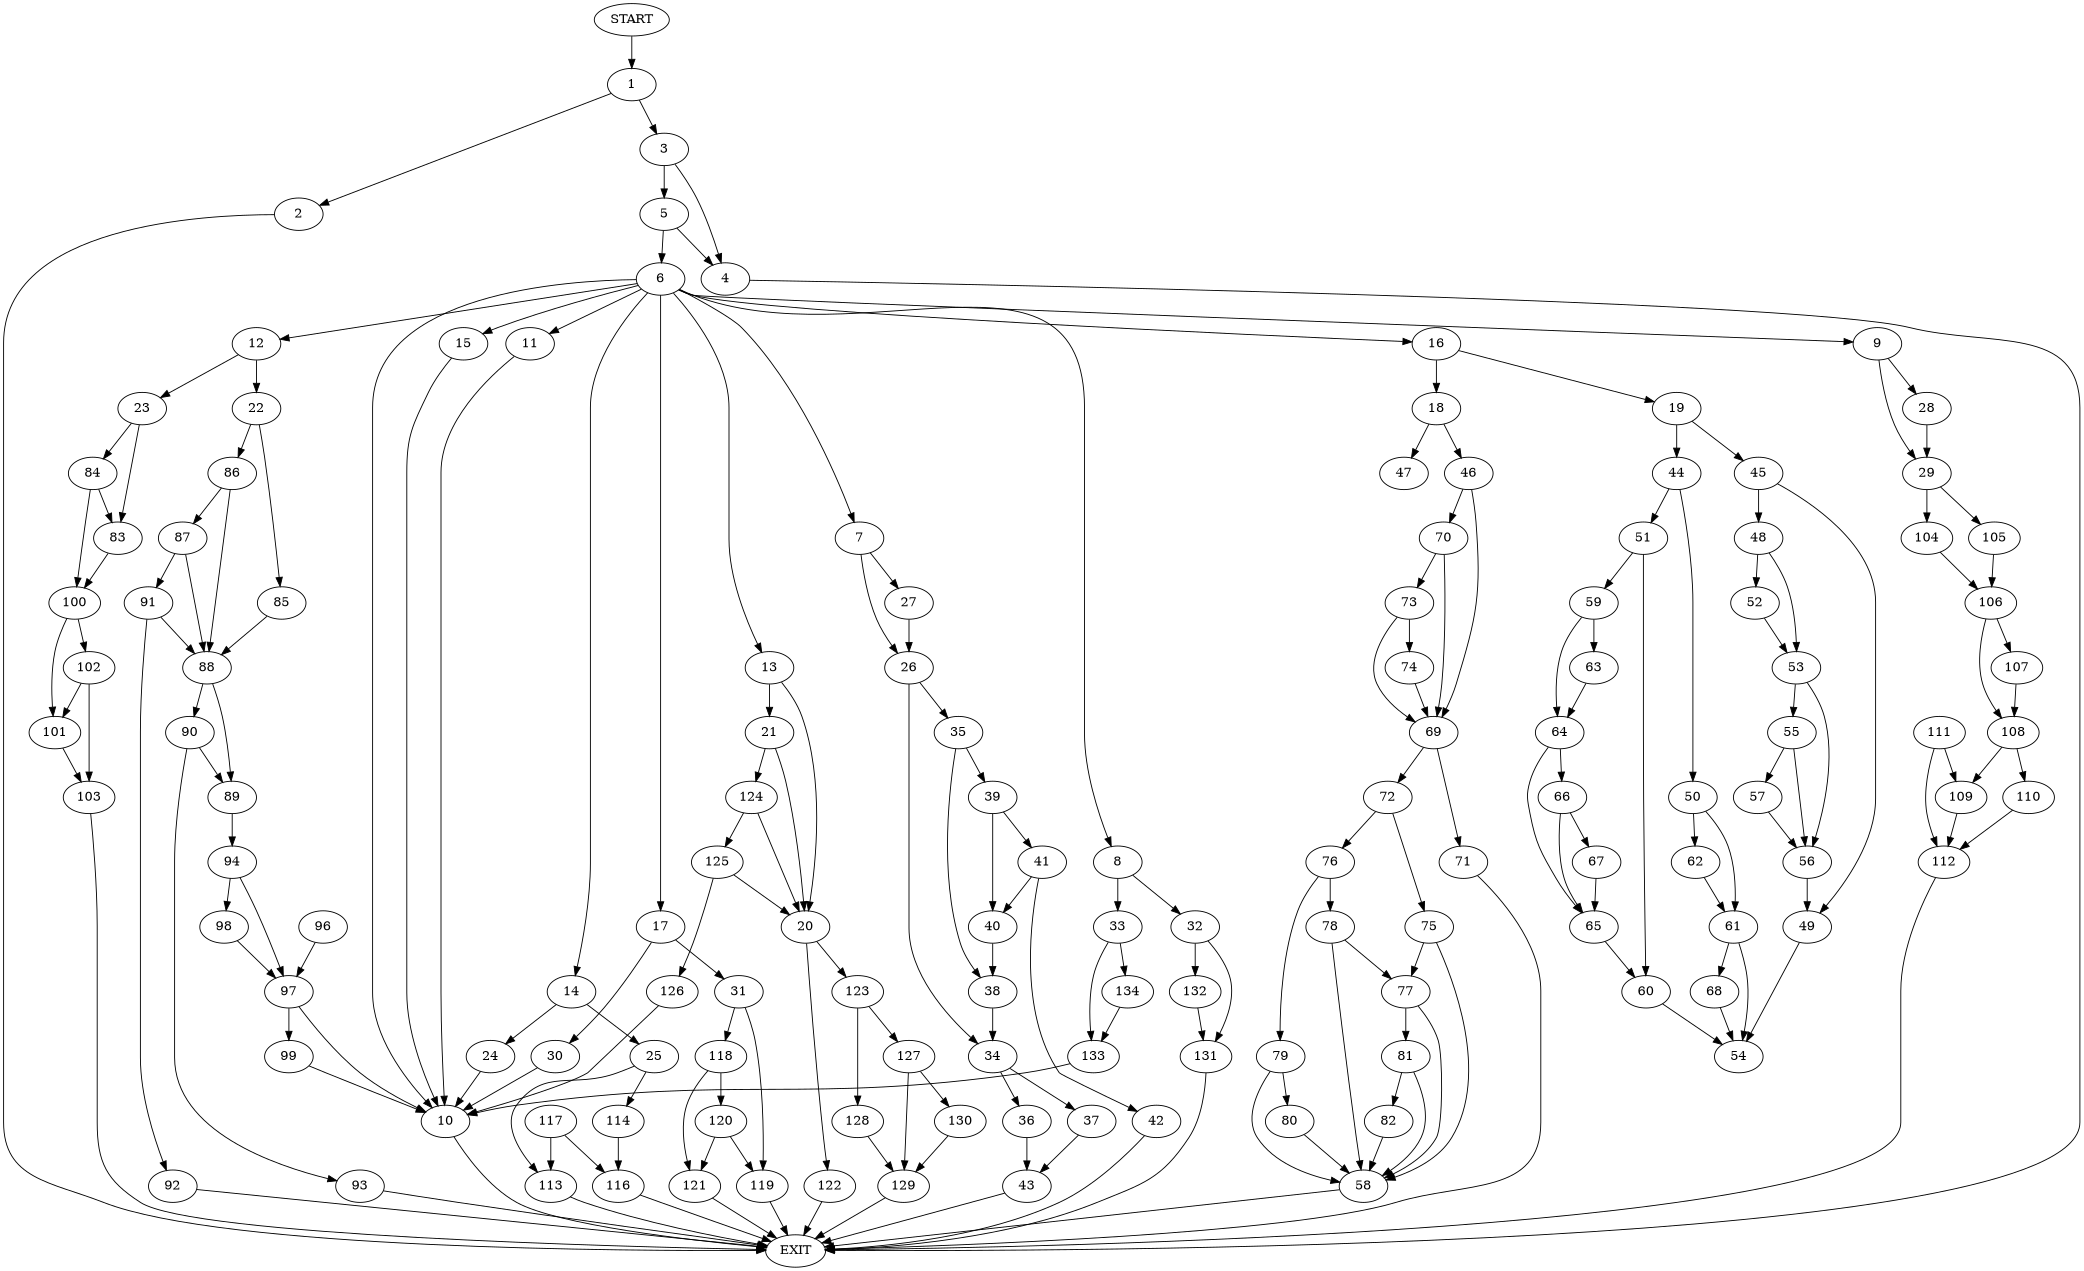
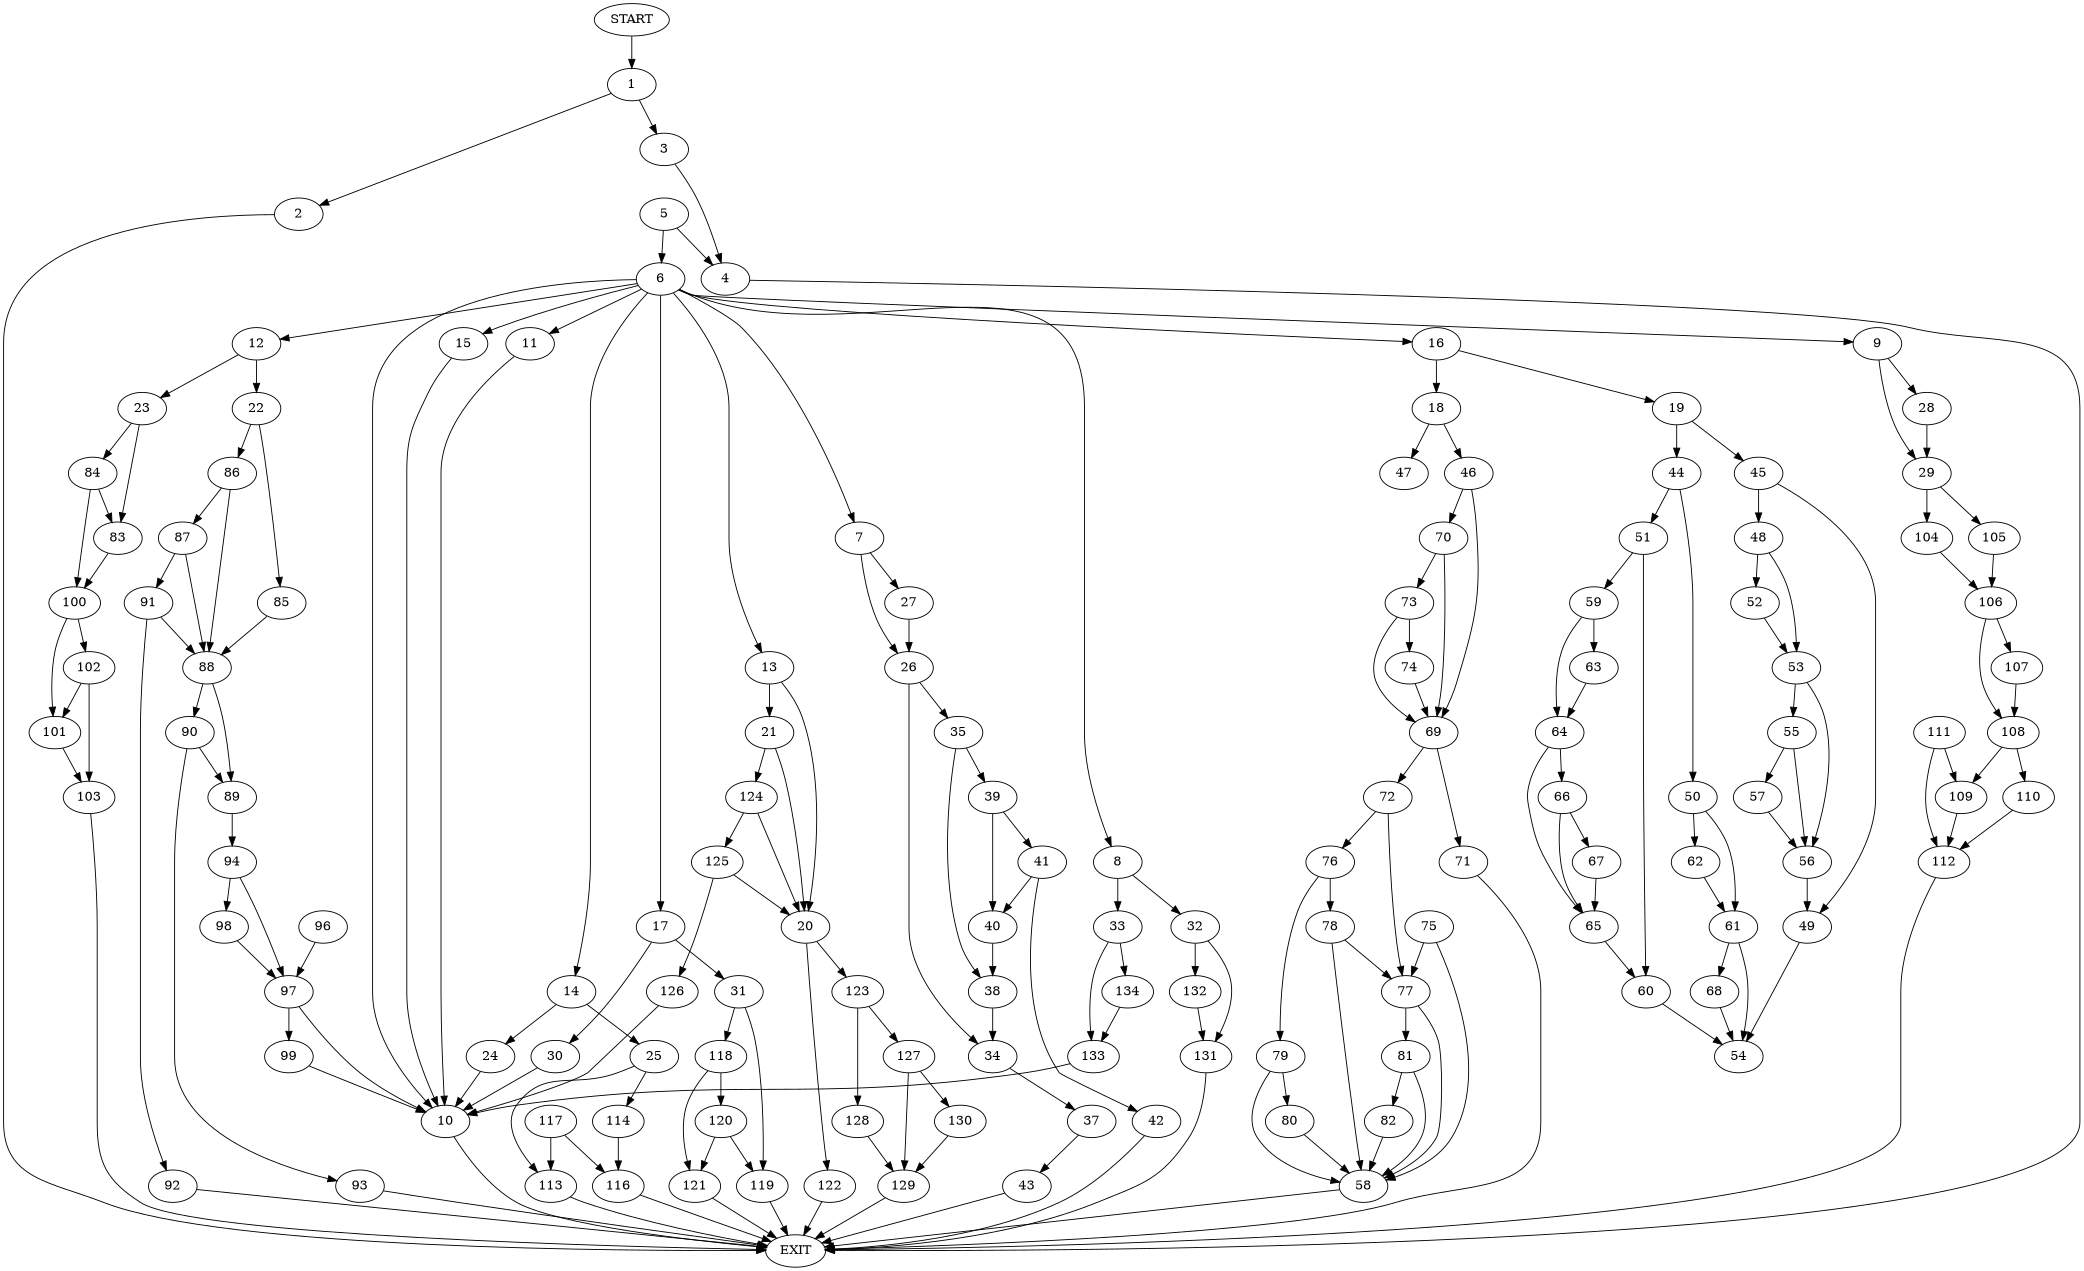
(664, 177) -> none
(1407, 858) -> (1392, 891)
(1027, 1121) -> none
